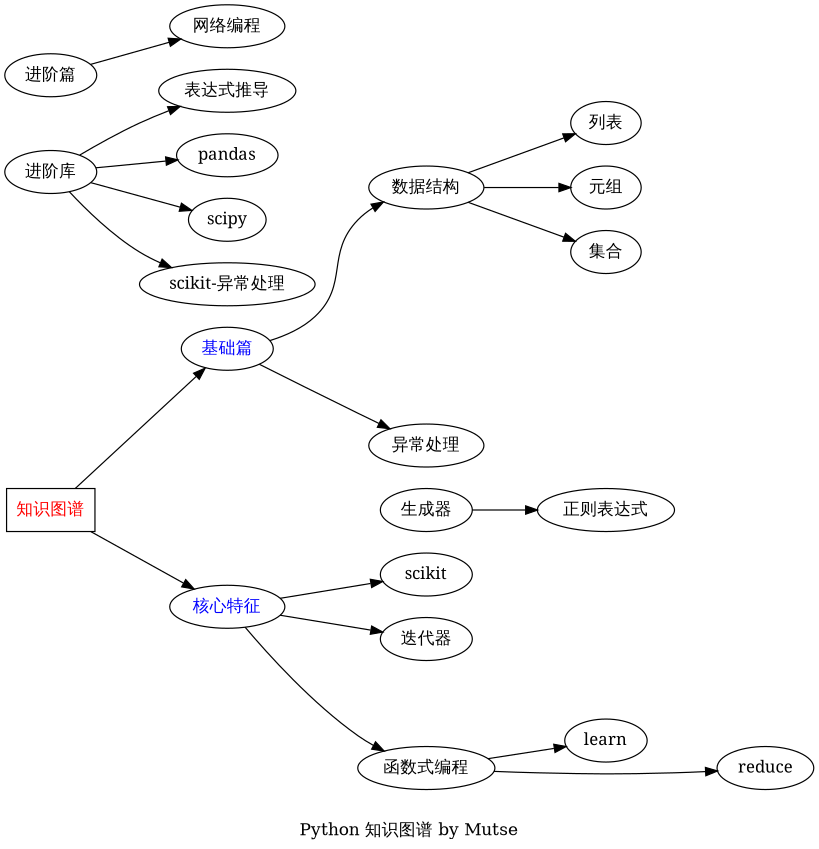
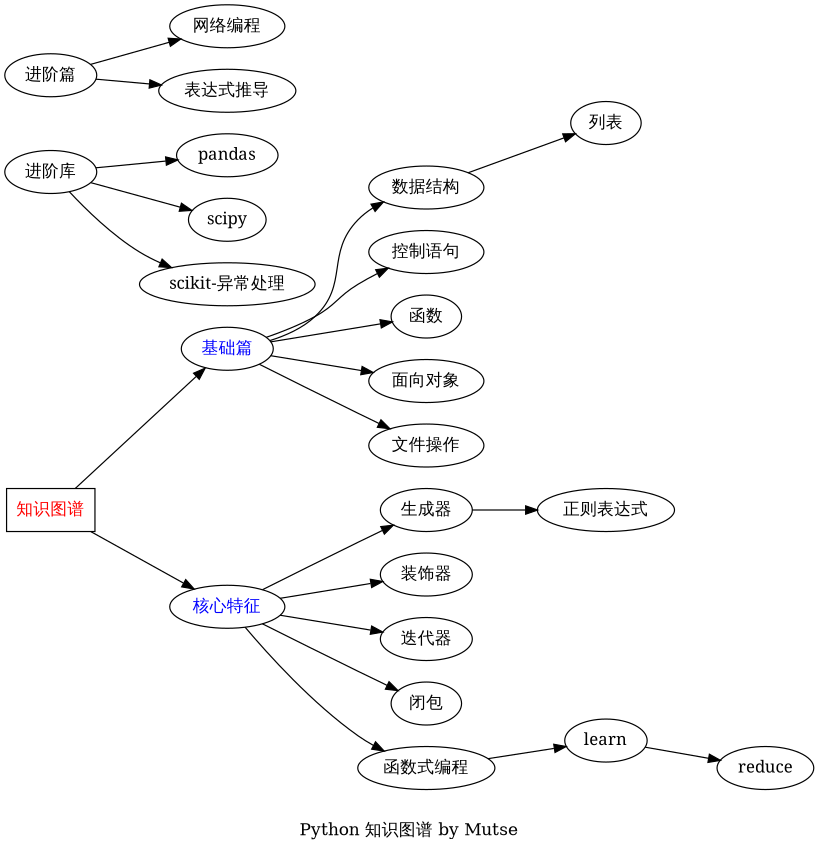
(123, 131) -> (123, 82)
(606, 188) -> none
none -> (426, 252)
(606, 252) -> none
none -> (426, 317)
none -> (426, 381)
(426, 446) -> (426, 446)
none -> (322, 560)
(426, 575) -> (426, 575)
none -> (426, 704)
(600, 774) -> (677, 753)
